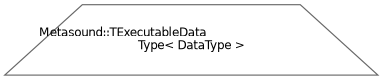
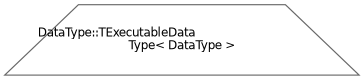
(191, 40) -> (182, 40)
